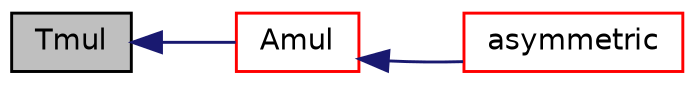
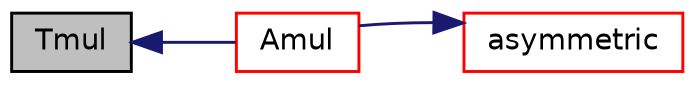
(426, 62) -> (396, 23)
